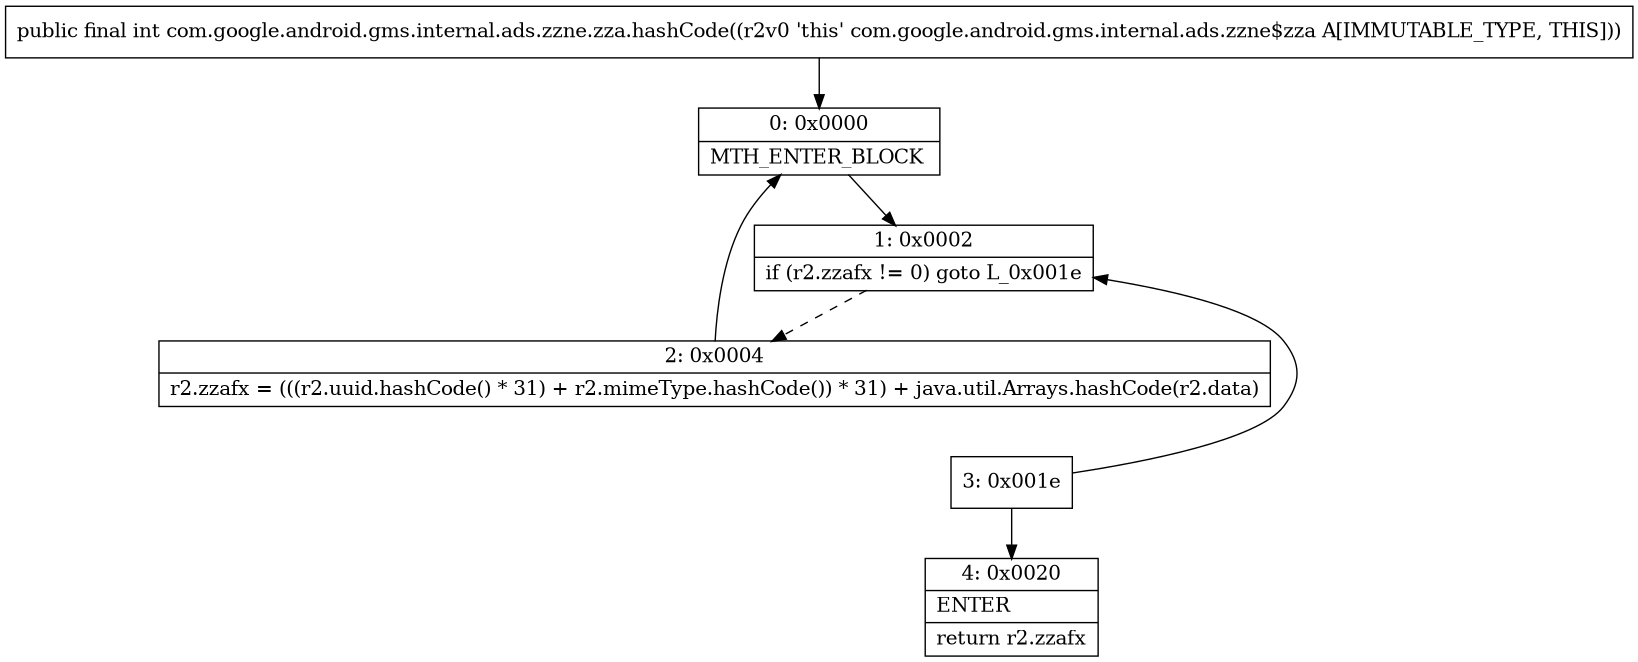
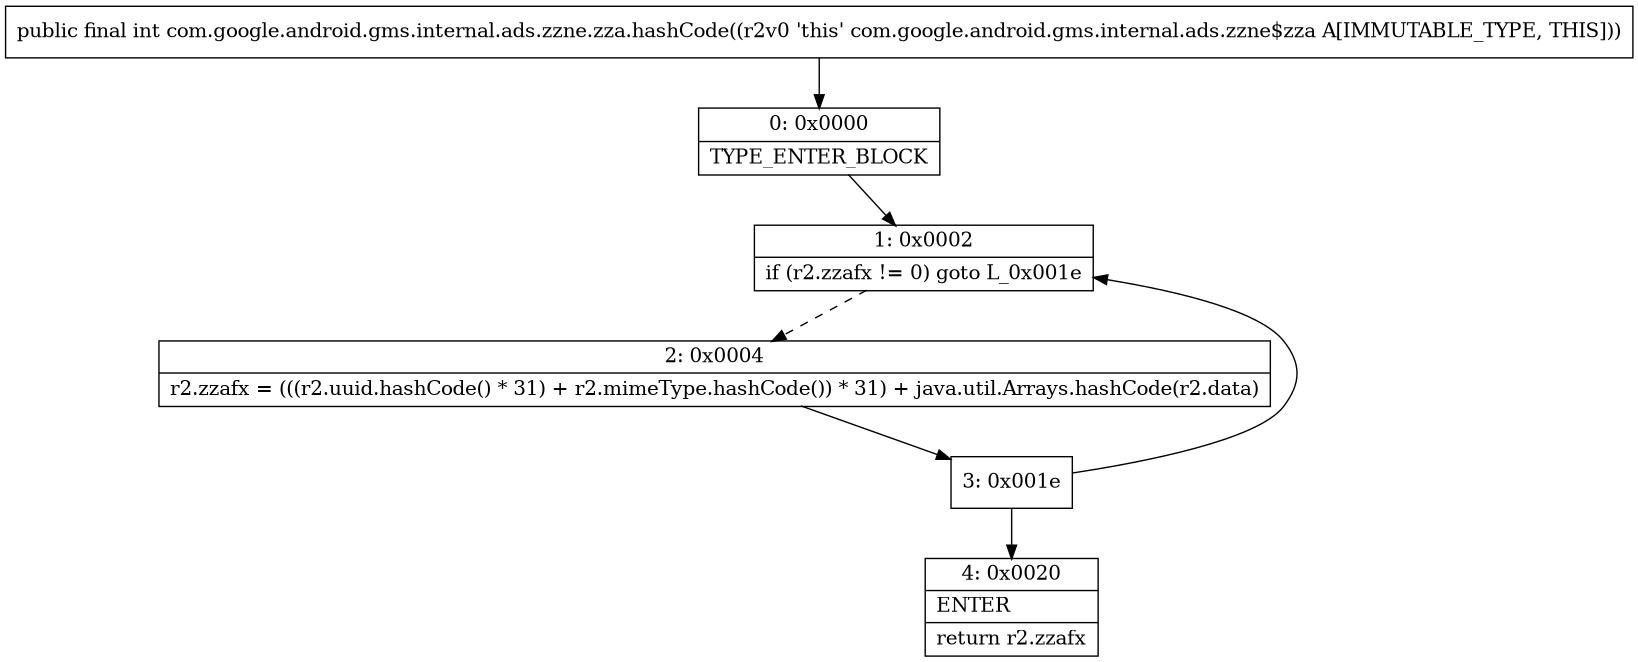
(817, 158) -> (819, 158)
(729, 258) -> (869, 430)
